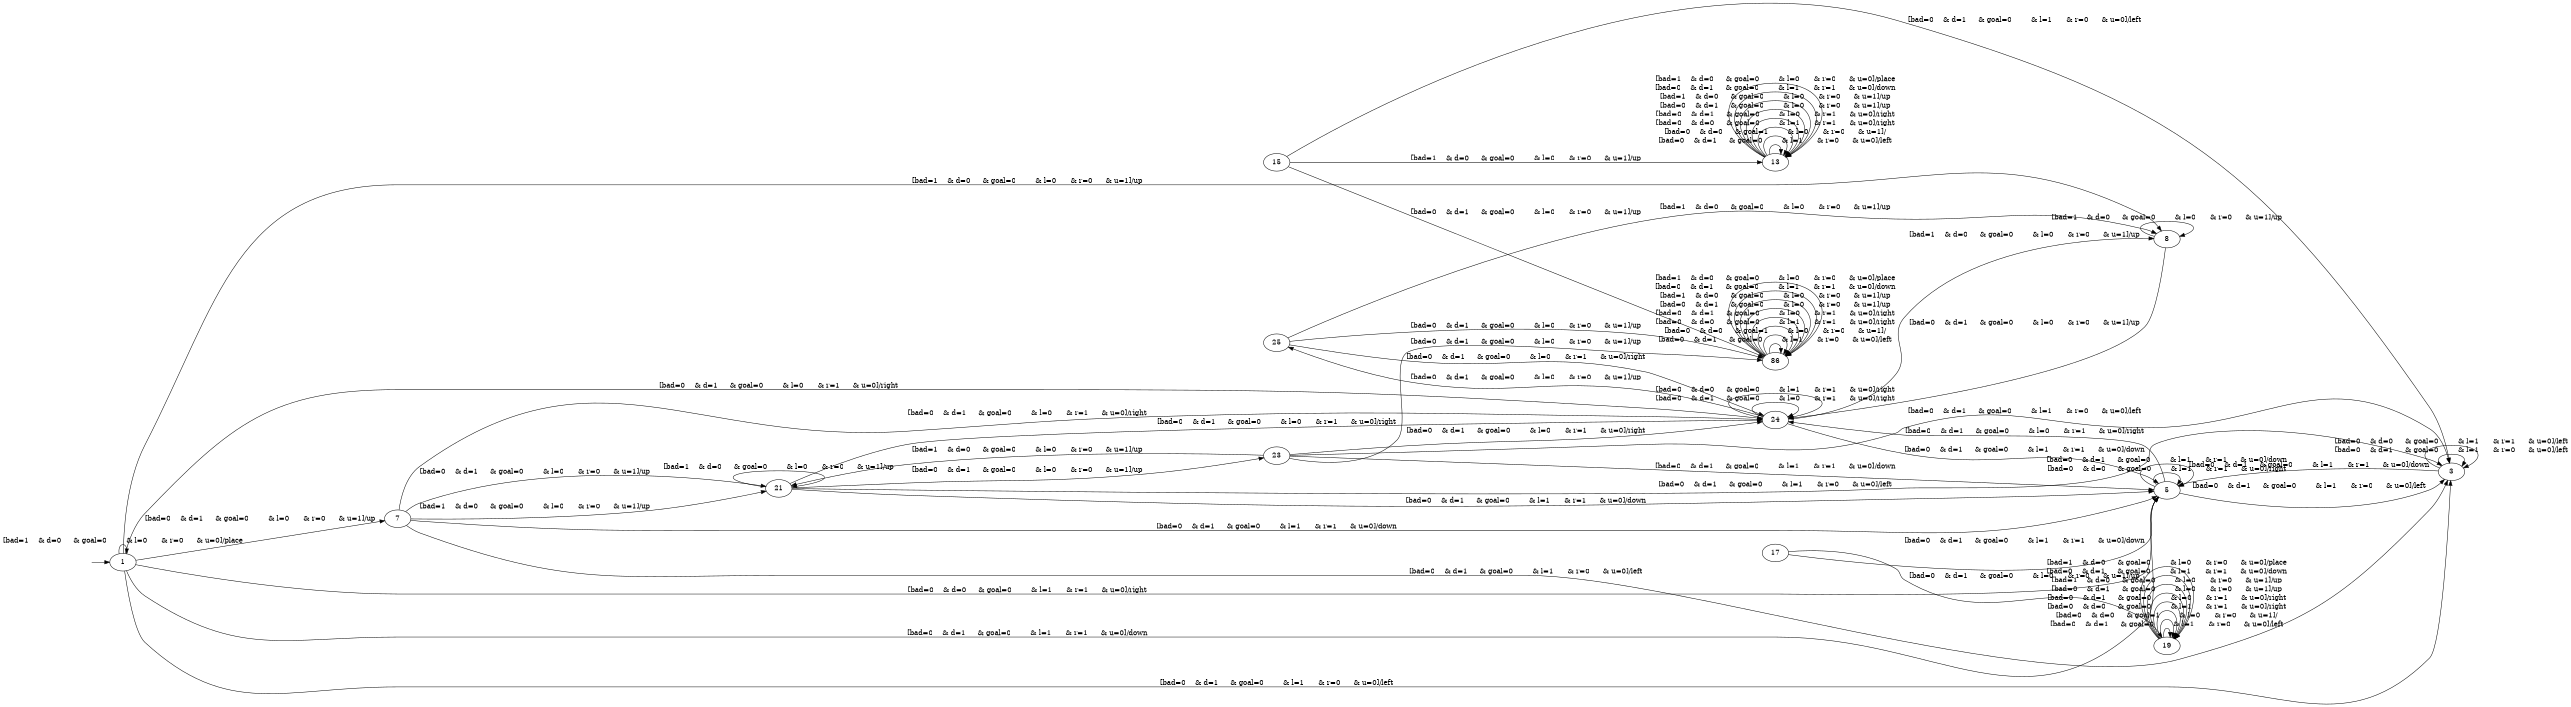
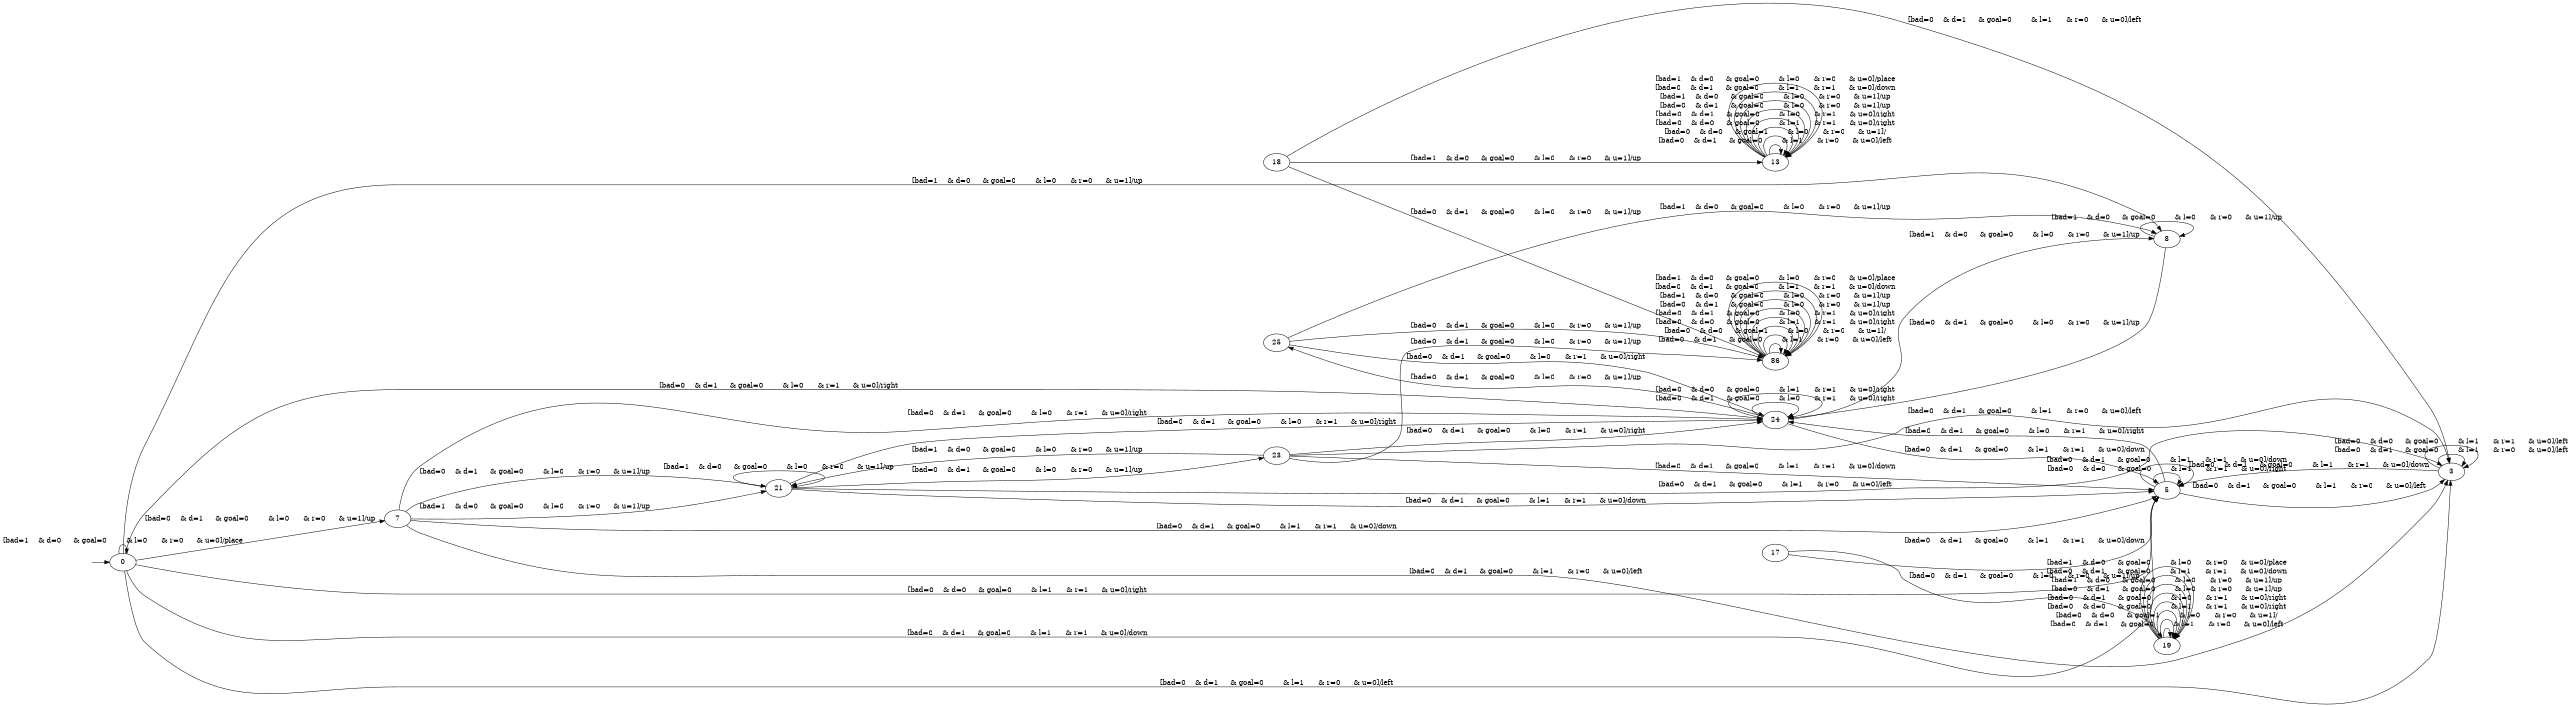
(1277, 162) -> (1277, 162)
(123, 562) -> (123, 562)
